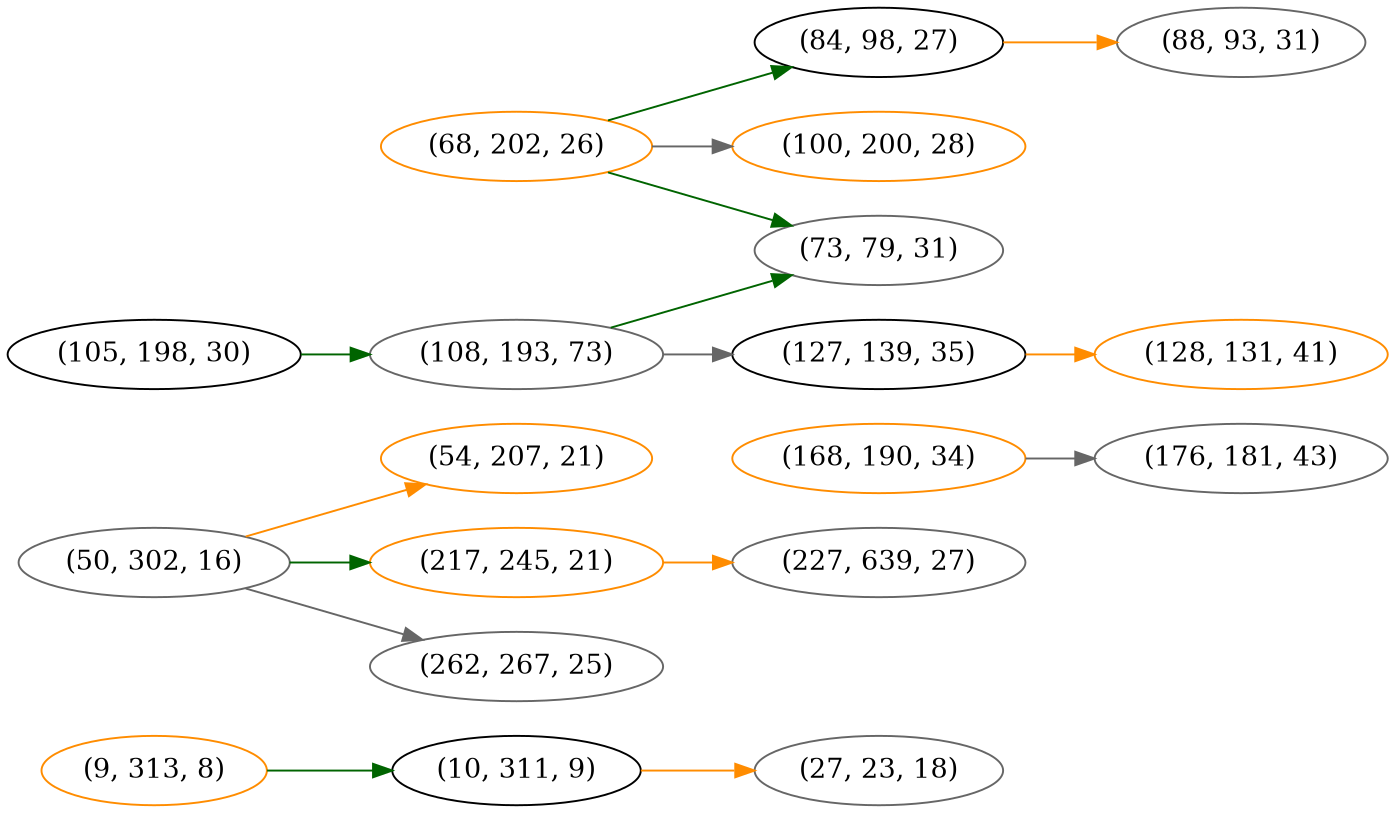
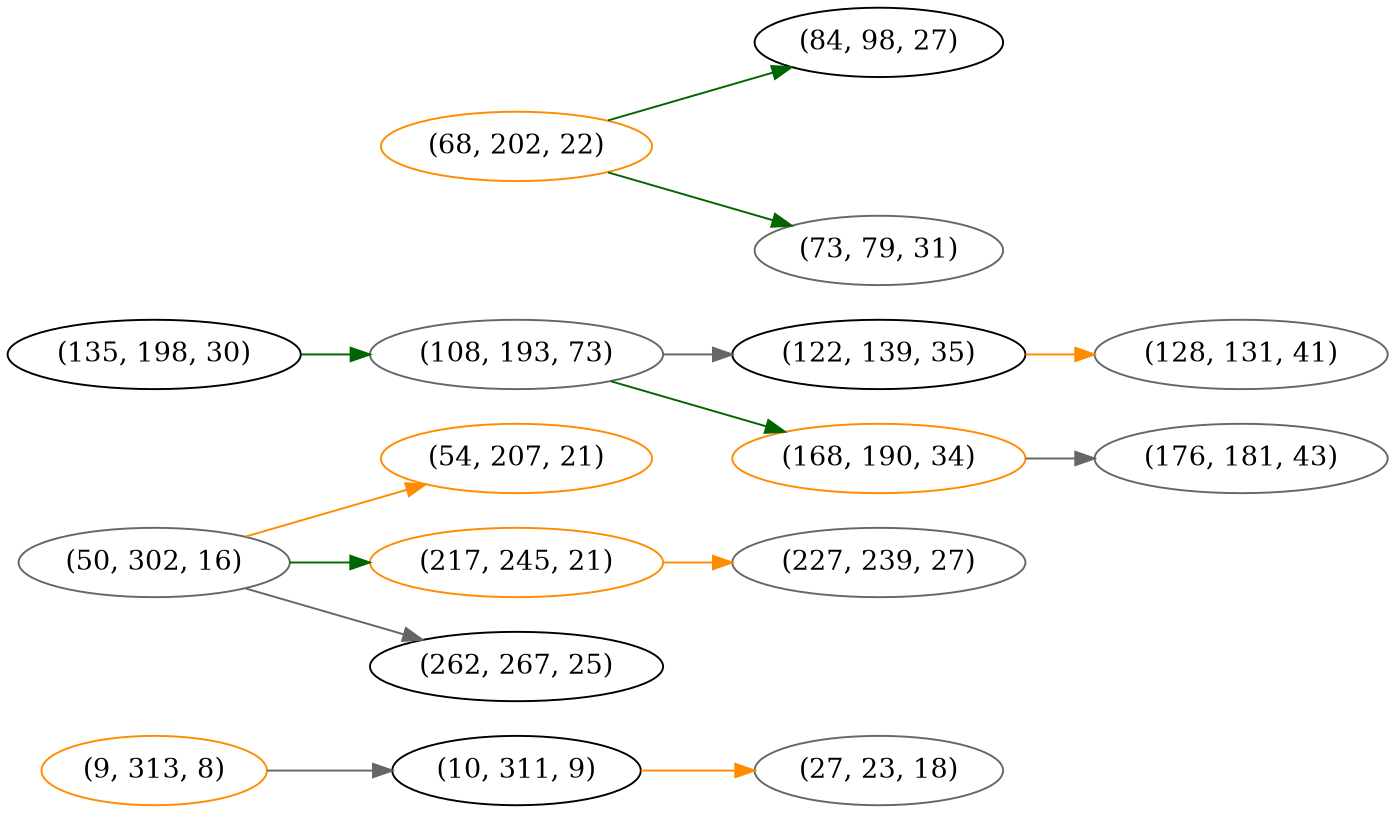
(1241, 42) -> none
(517, 146) -> (517, 146)
(879, 146) -> none
(692, 304) -> (689, 404)
(154, 354) -> (154, 354)
(879, 354) -> (879, 354)
(1241, 354) -> (1241, 354)
(879, 563) -> (879, 563)
(517, 667) -> (517, 667)
(320, 771) -> (320, 771)
